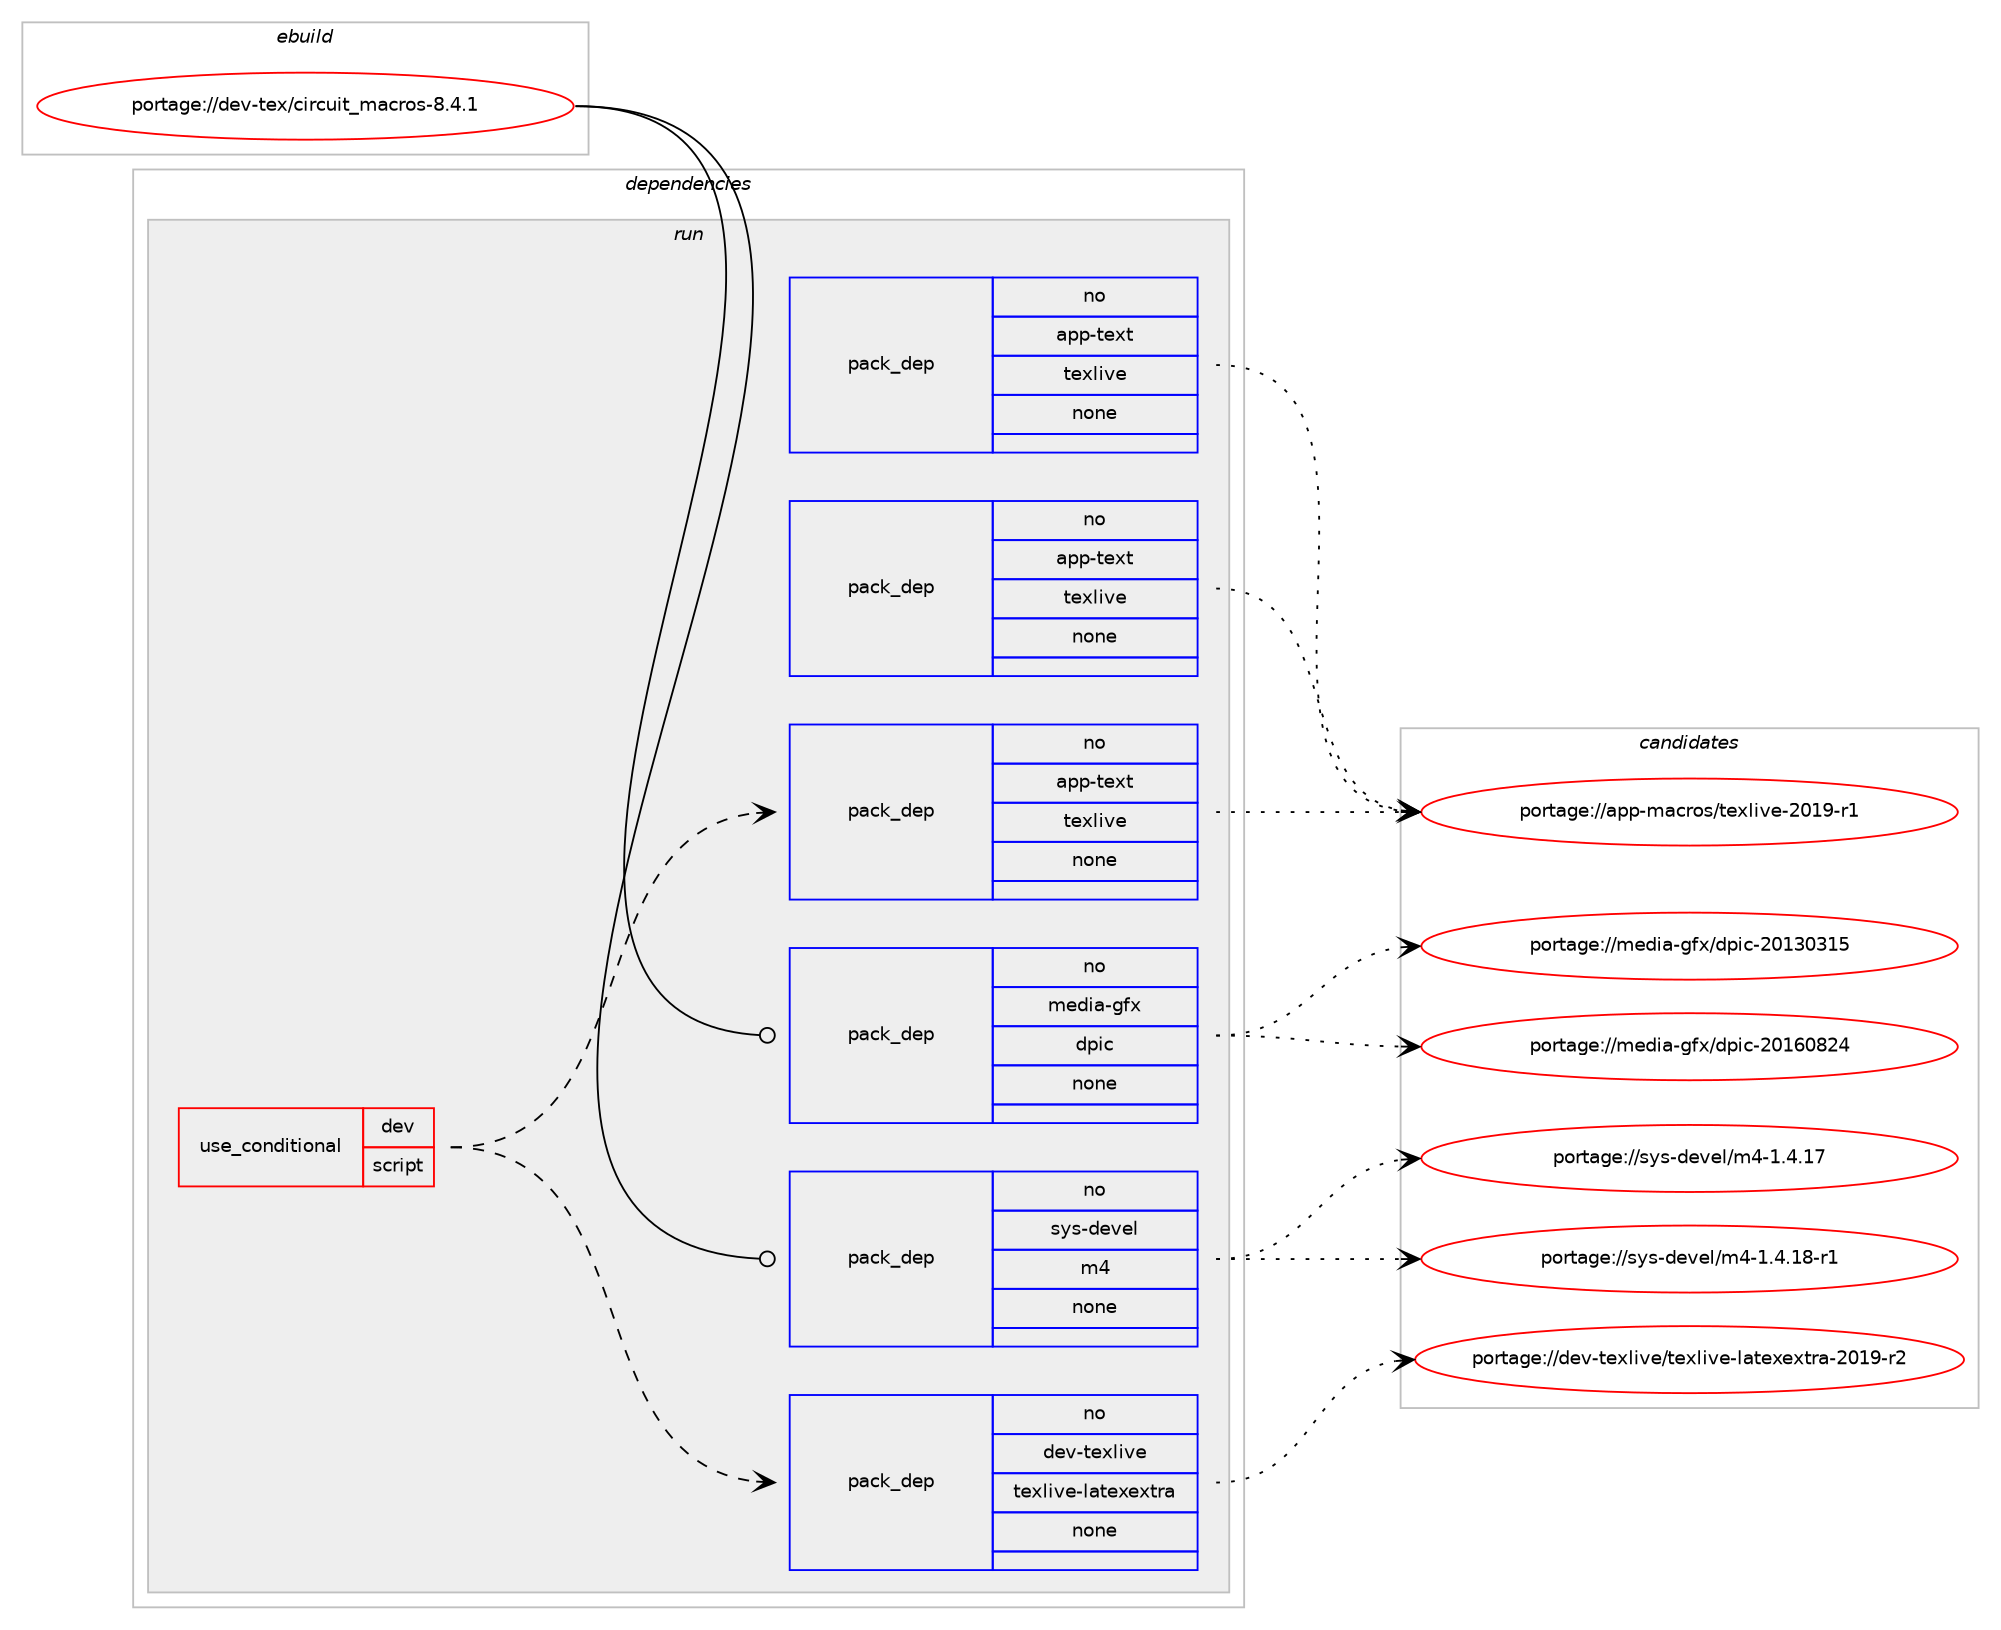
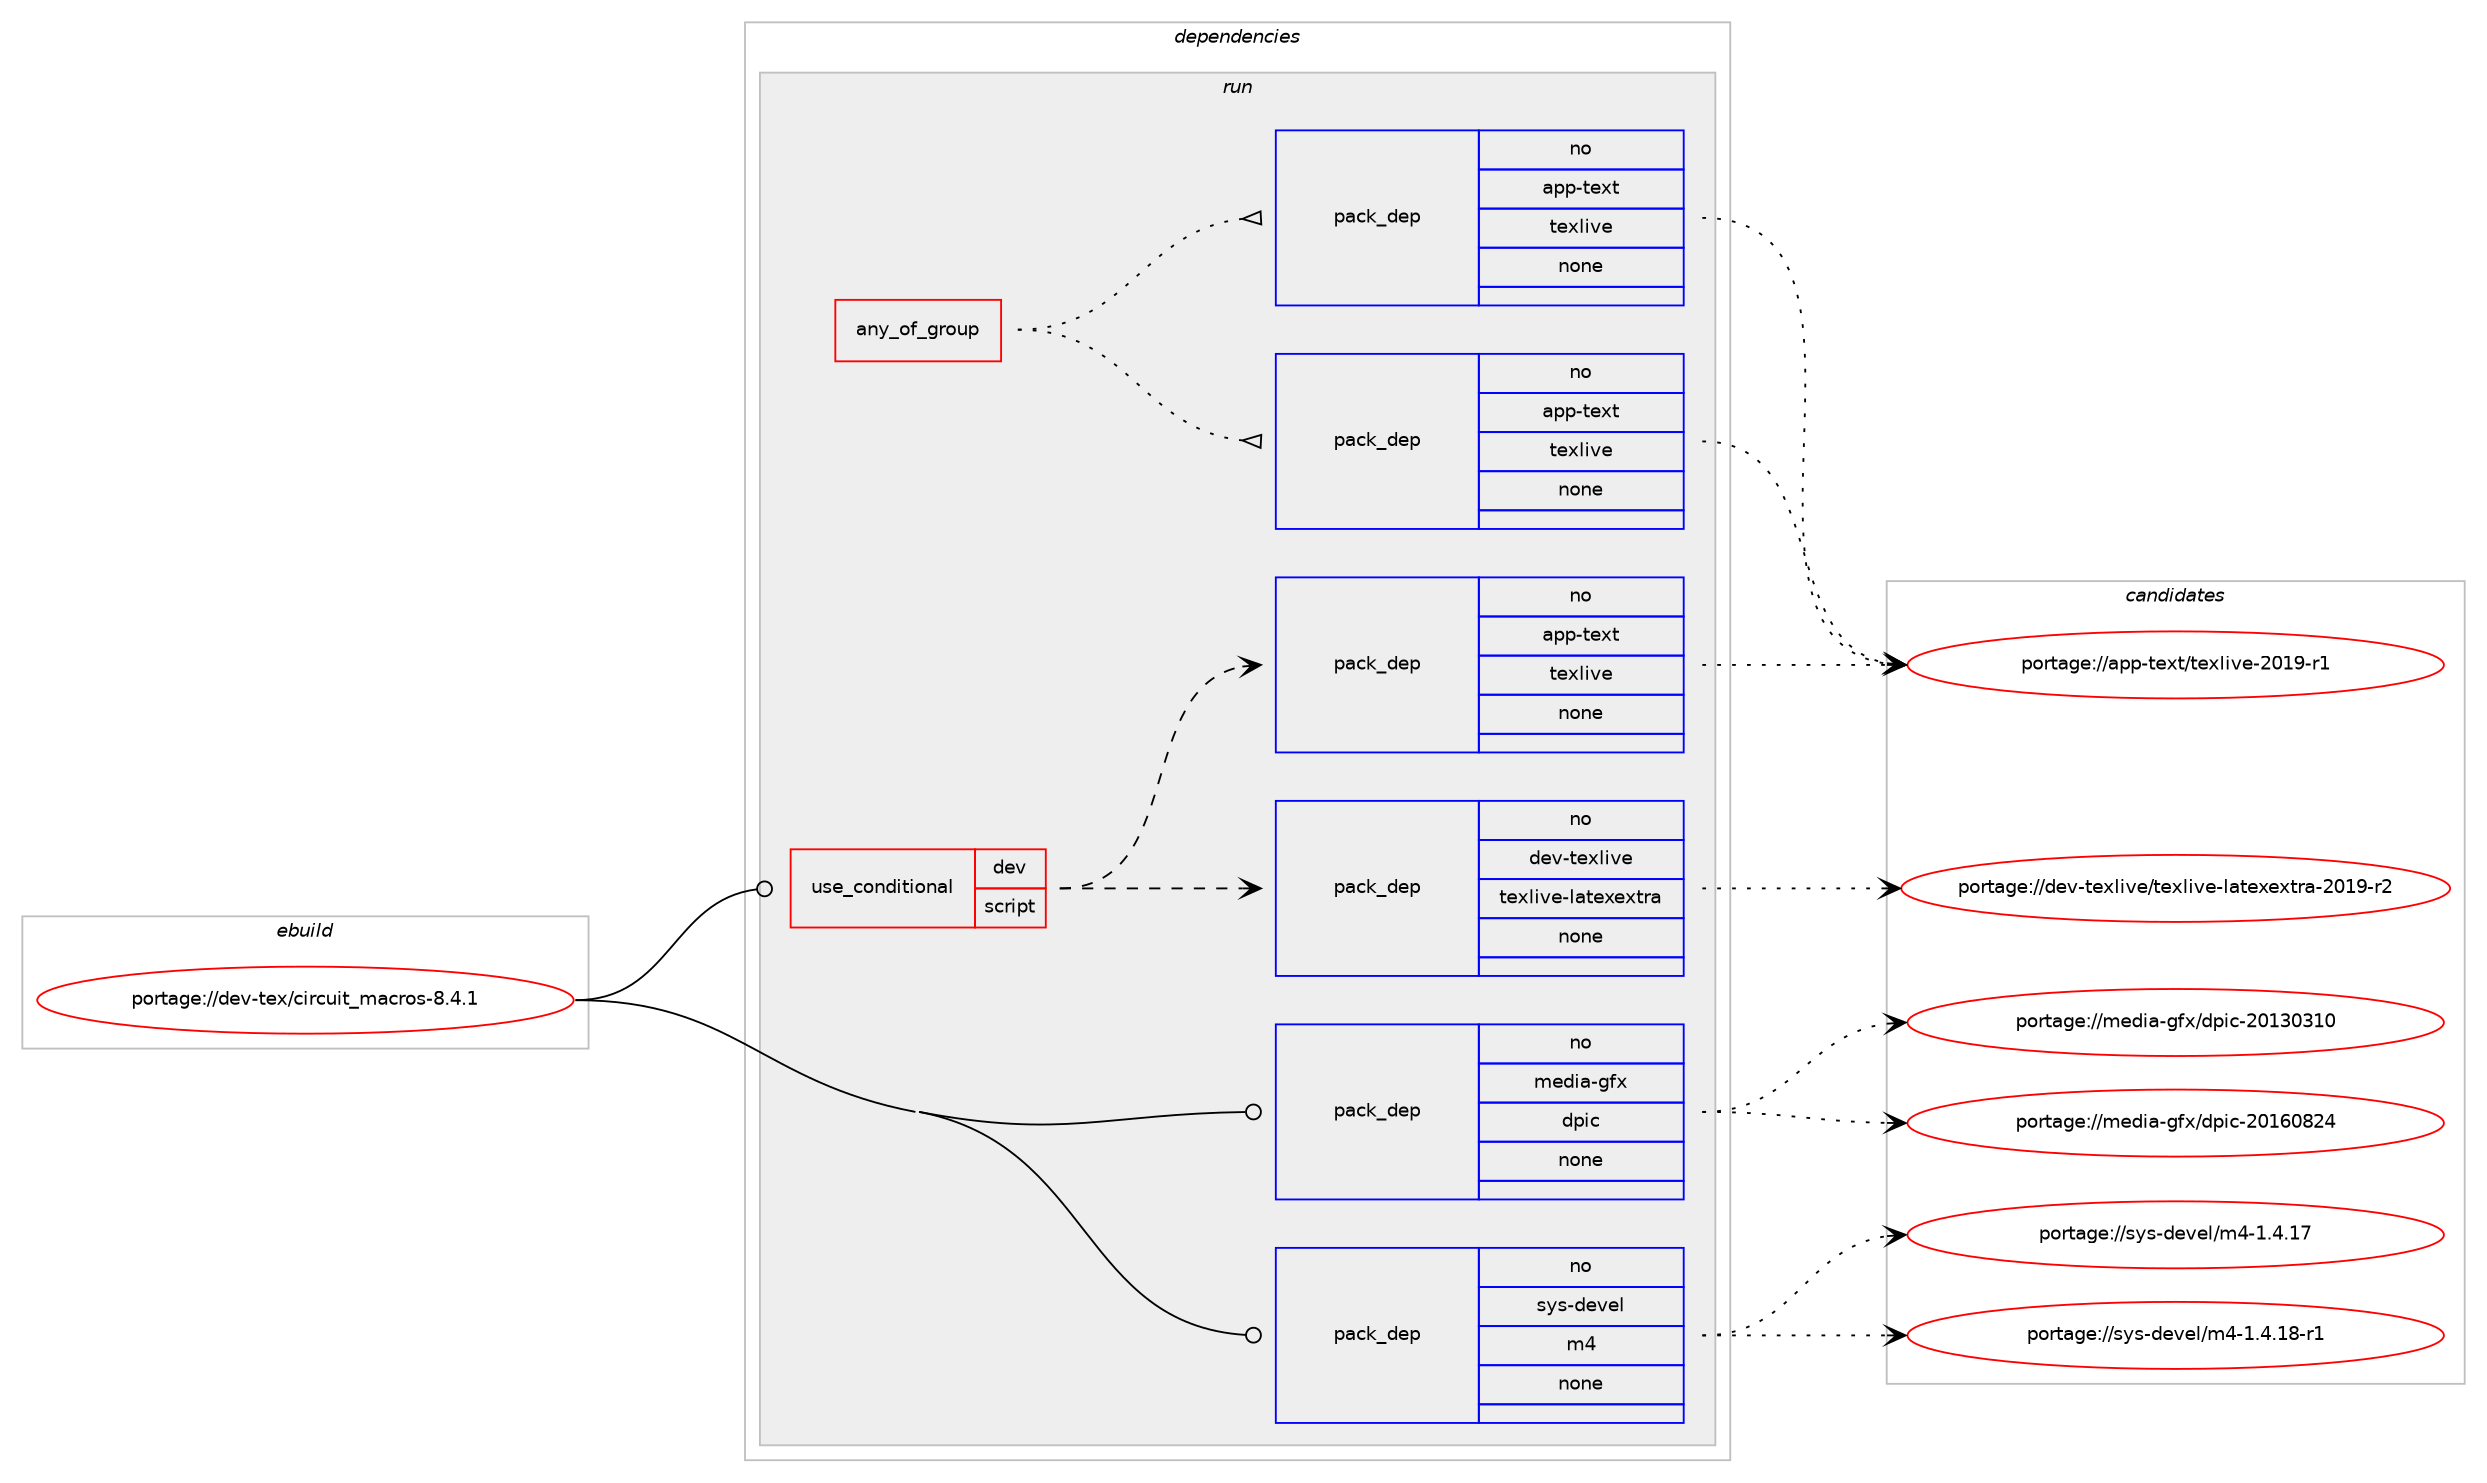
none -> (917, 330)
(1690, 812) -> (2176, 665)
(1690, 946) -> (2176, 1023)
none -> (669, 950)
